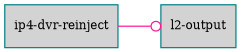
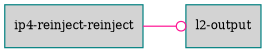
(61, 26) -> (74, 26)
